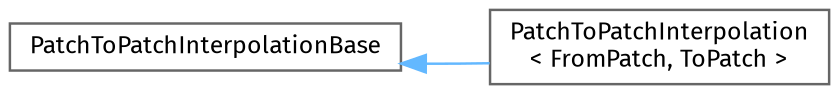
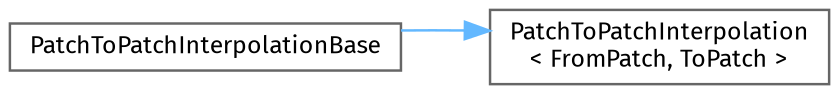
(458, 64) -> (433, 30)
